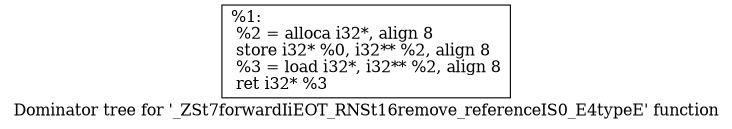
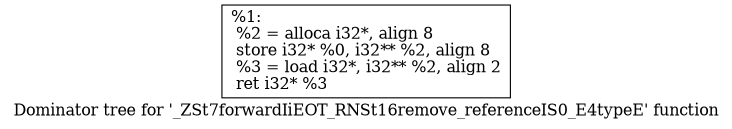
(366, 68) -> (366, 68)
